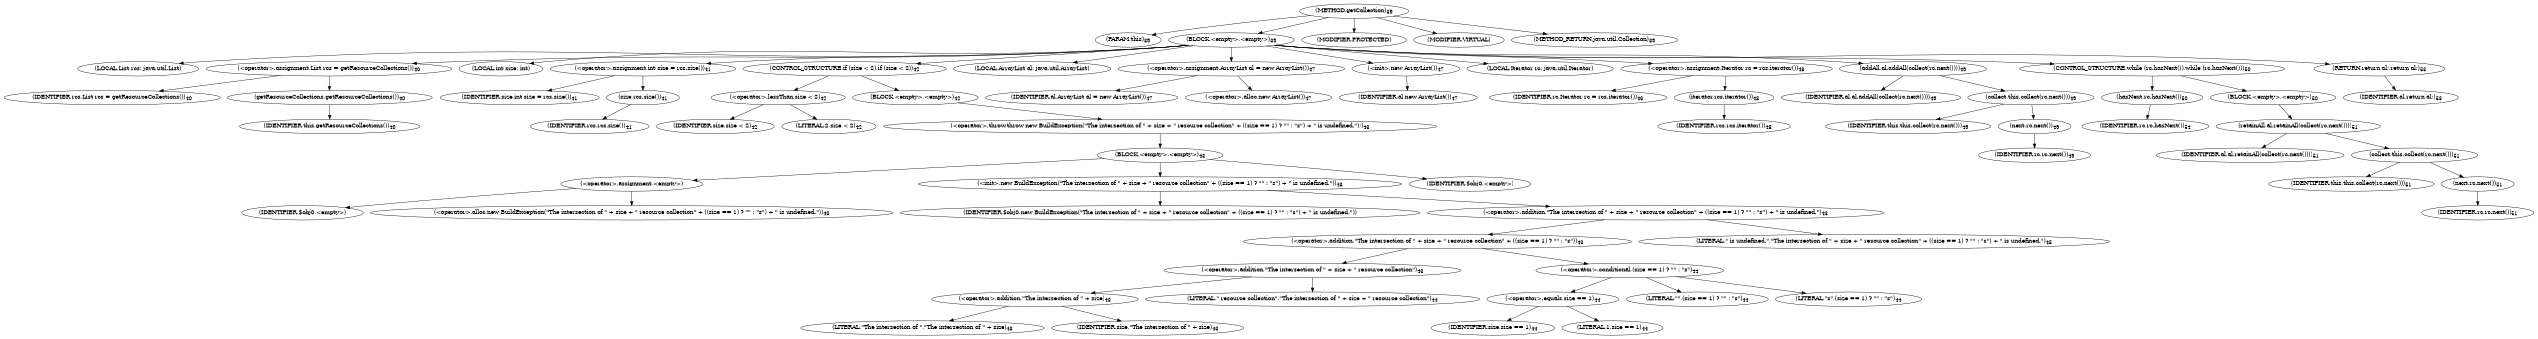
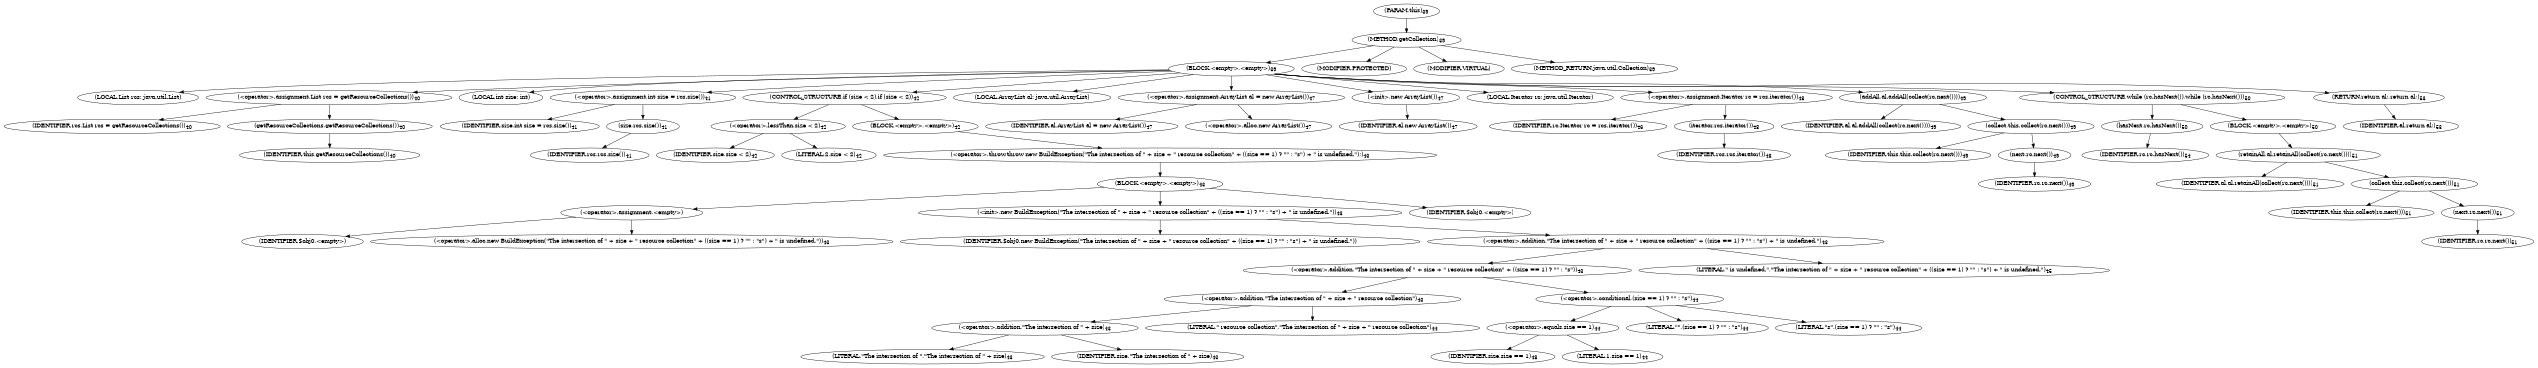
(1233, 24) -> (1407, 24)
(1534, 327) -> (1534, 356)
